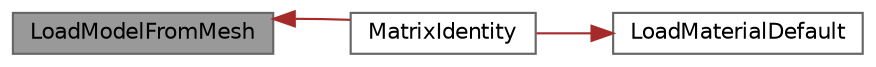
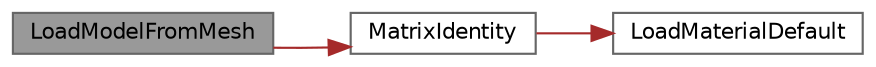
(323, 19) -> (301, 48)
